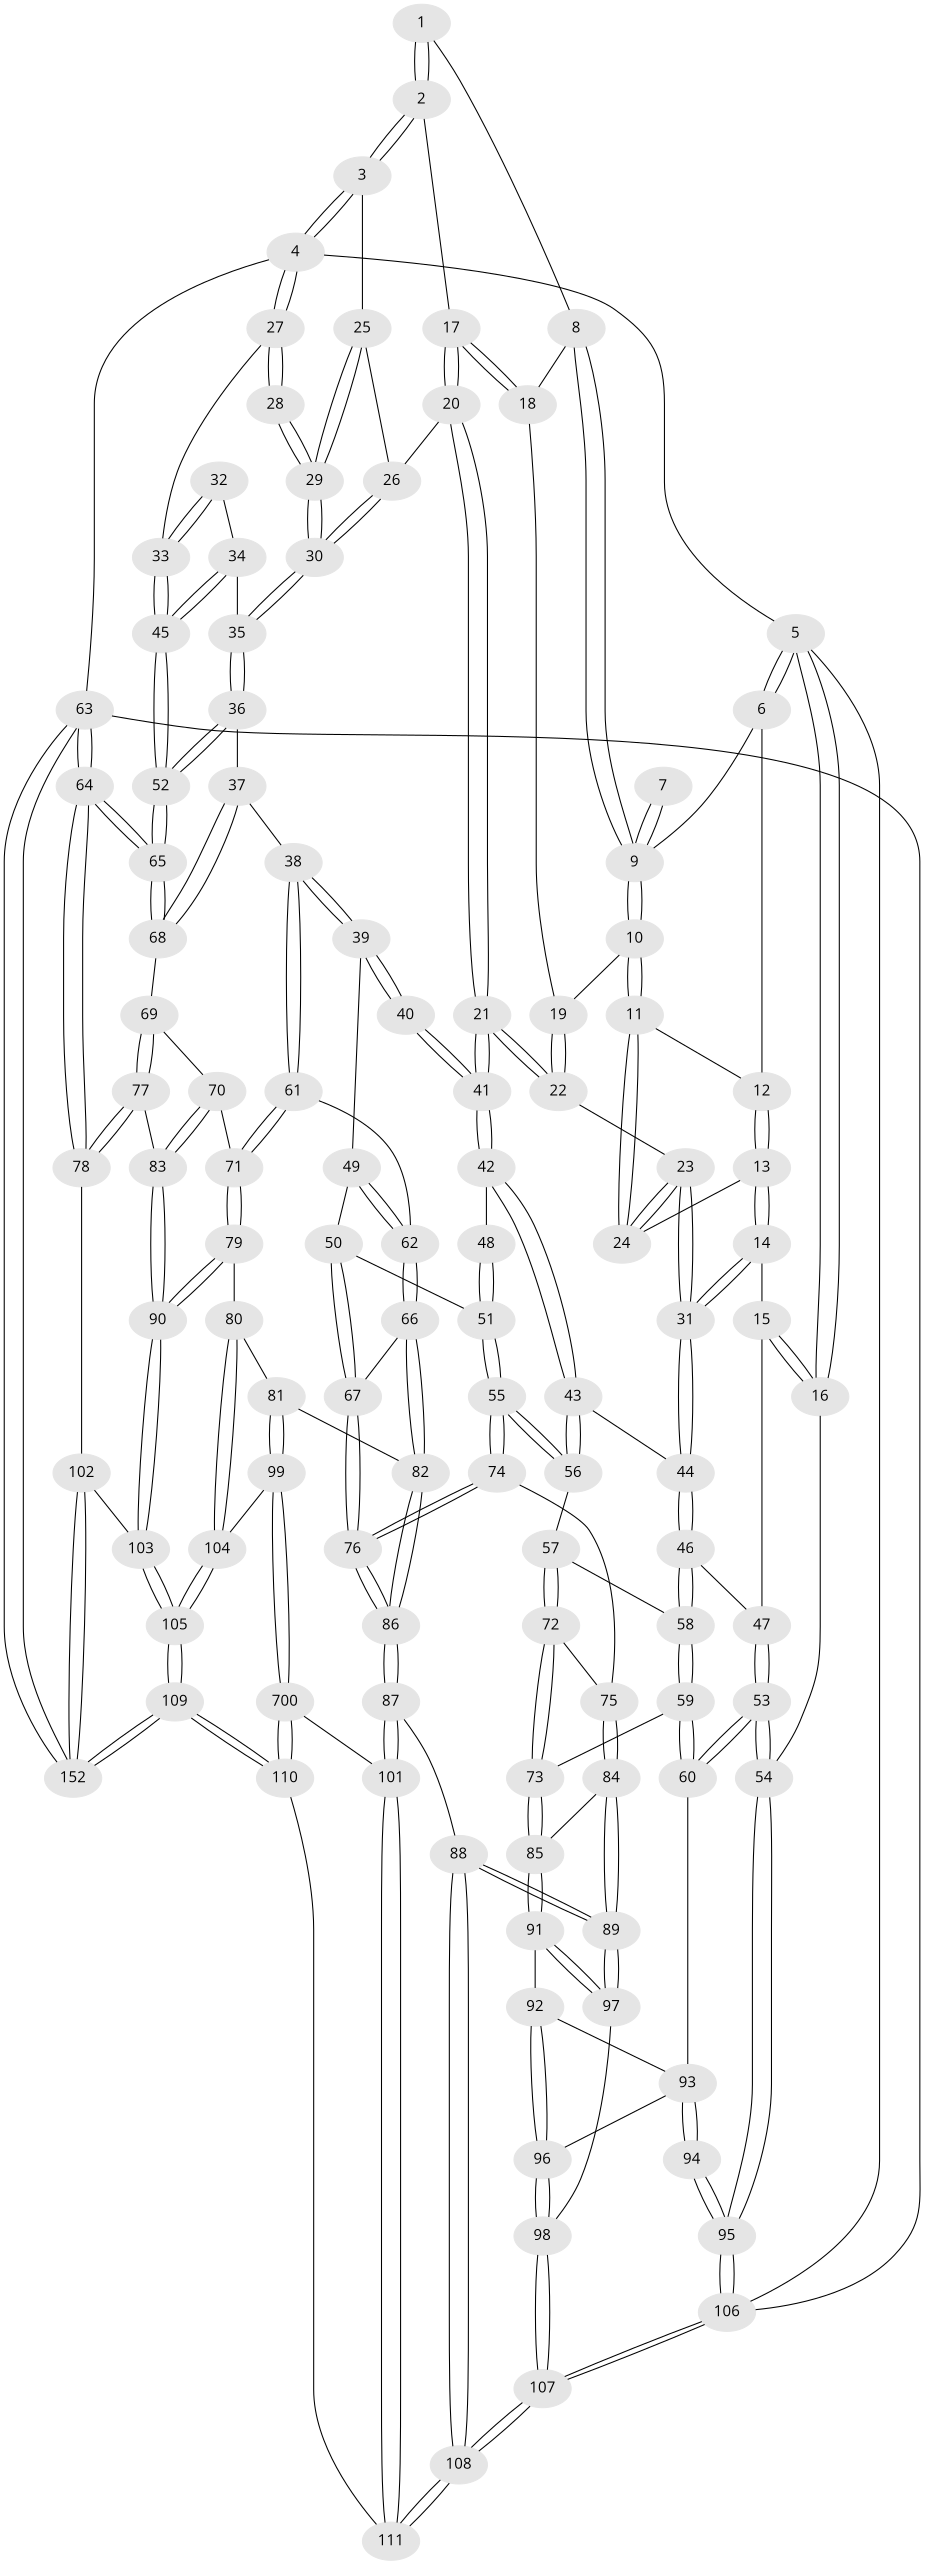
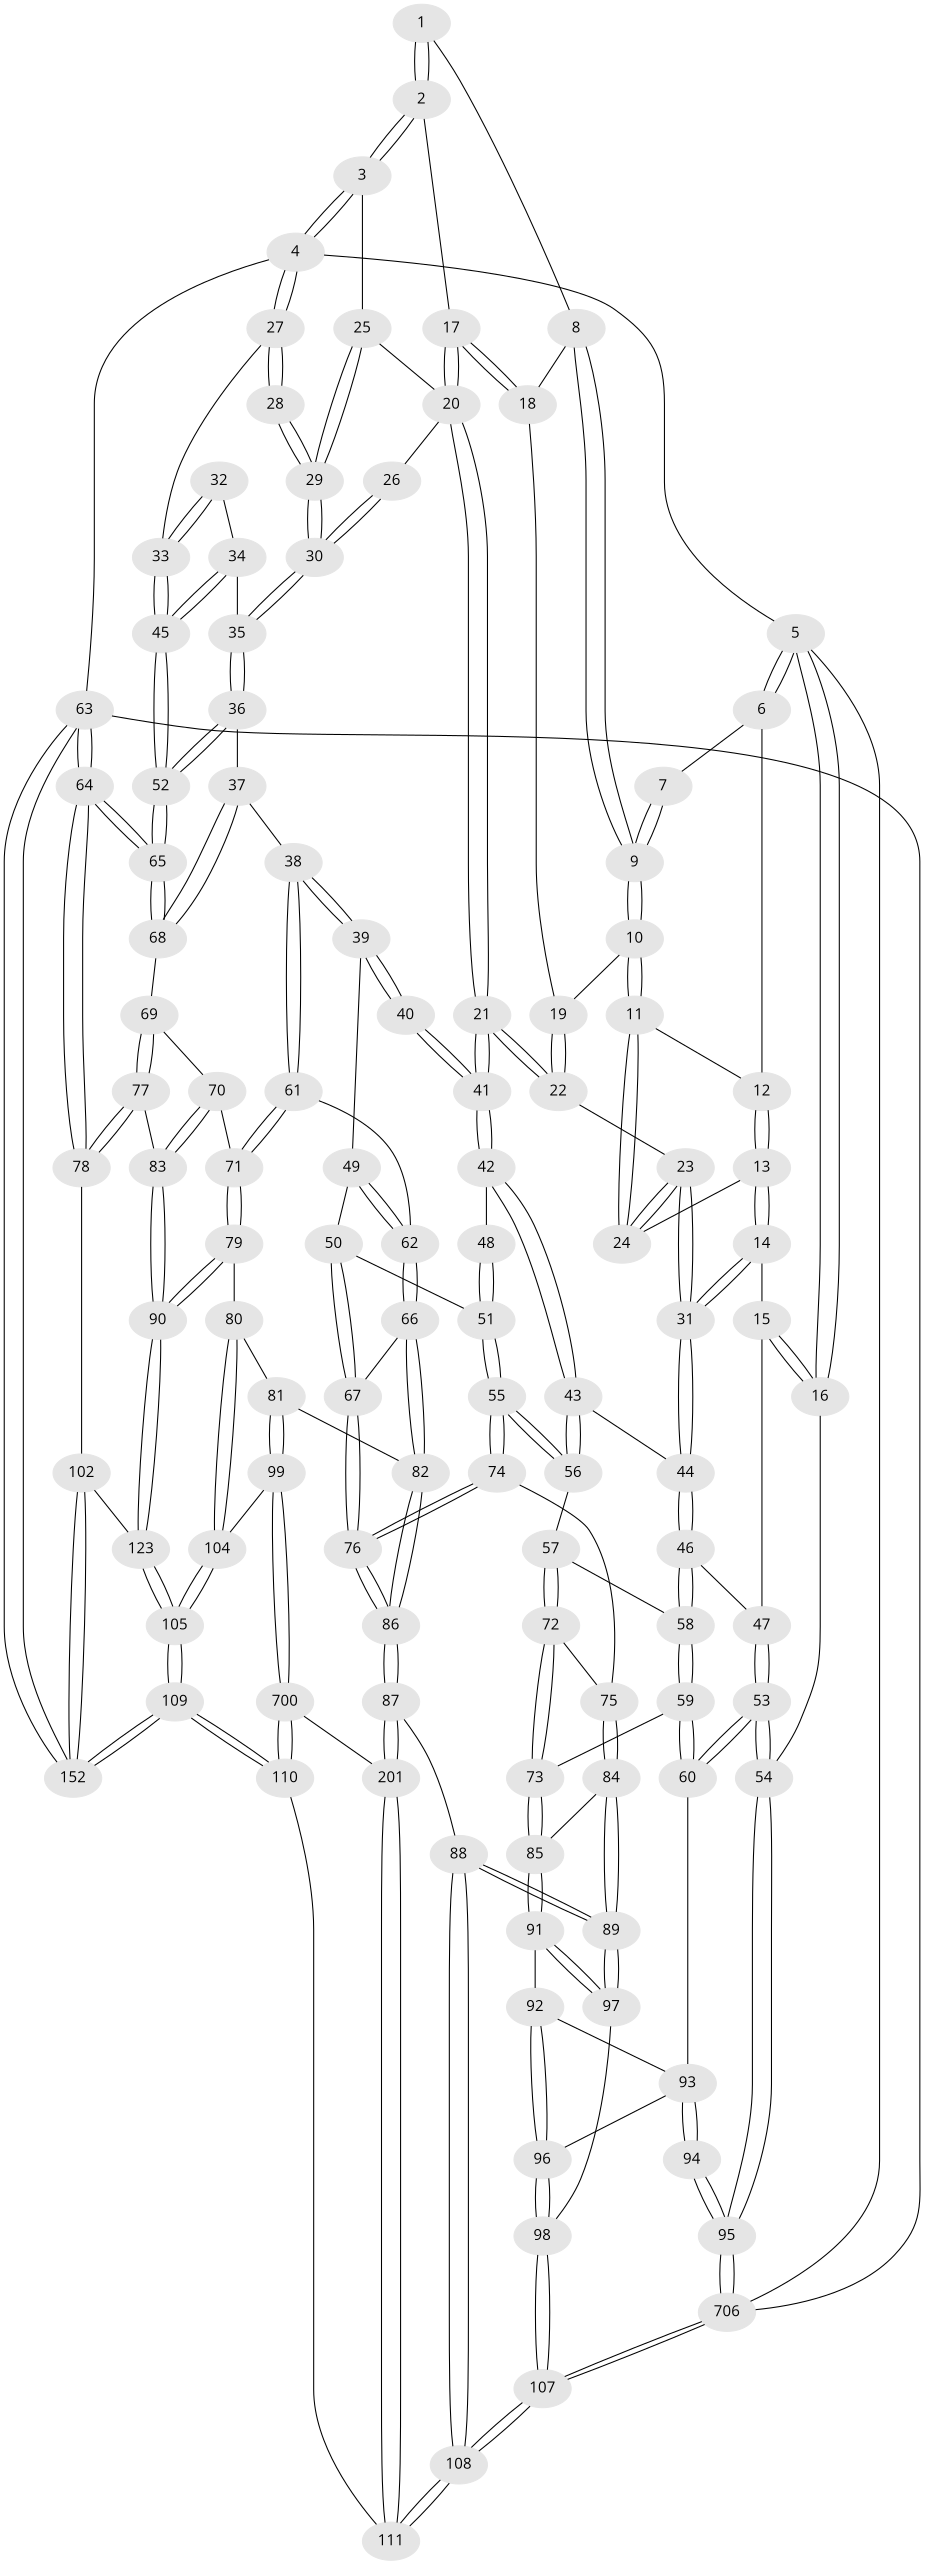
(377, 405) -> (407, 367)
(711, 794) -> (717, 745)
(141, 1549) -> (141, 1549)
(391, 1778) -> (391, 1778)
(727, 2312) -> (727, 2312)
